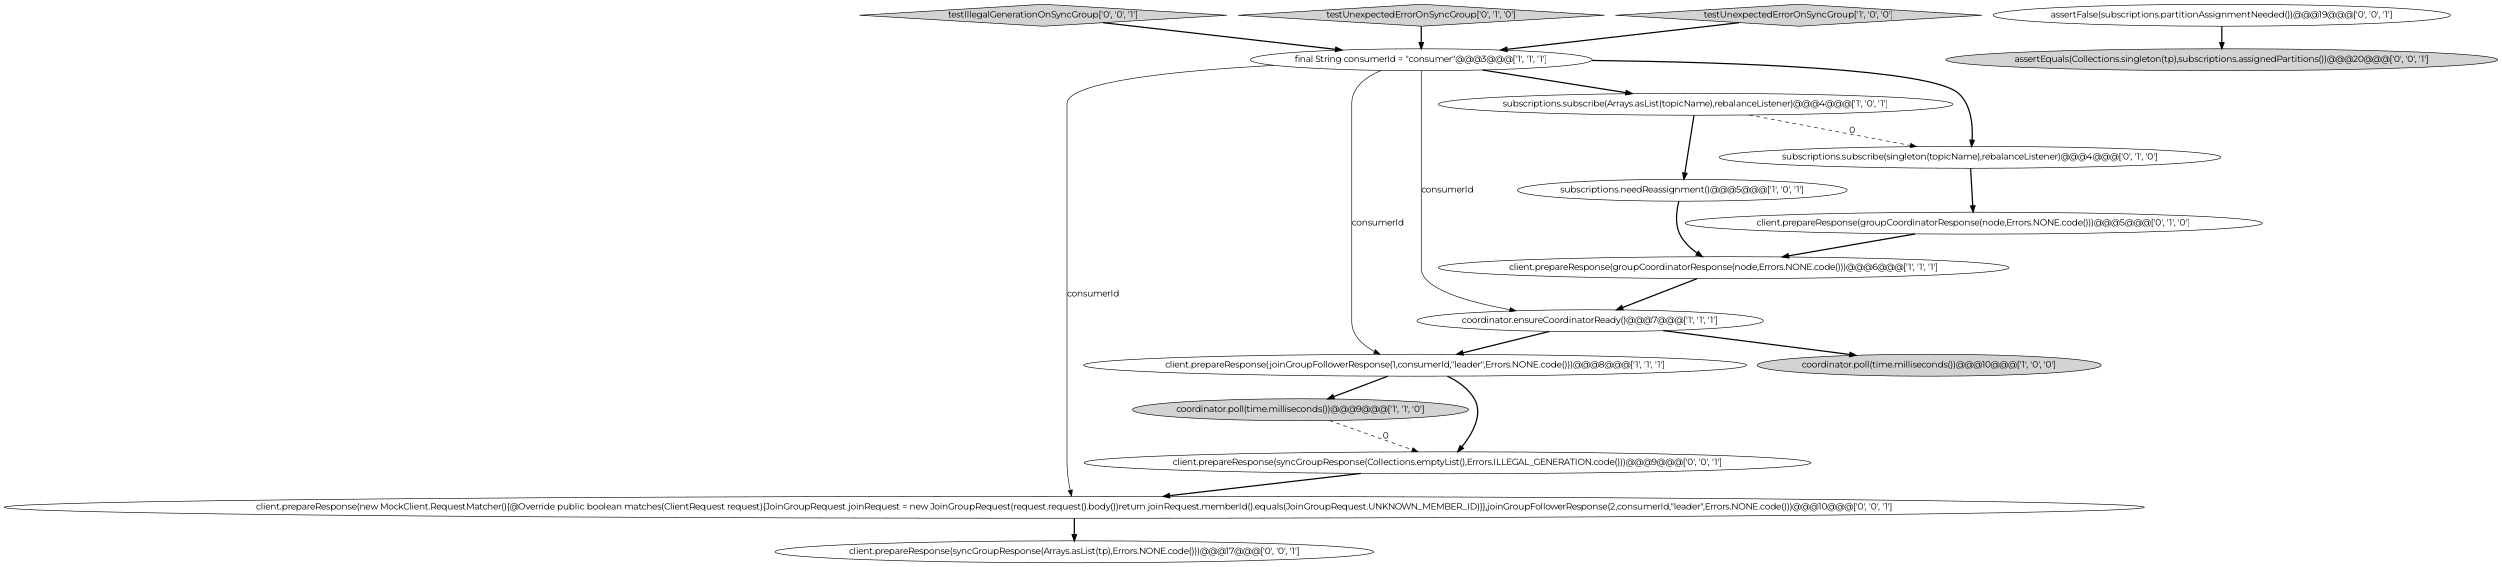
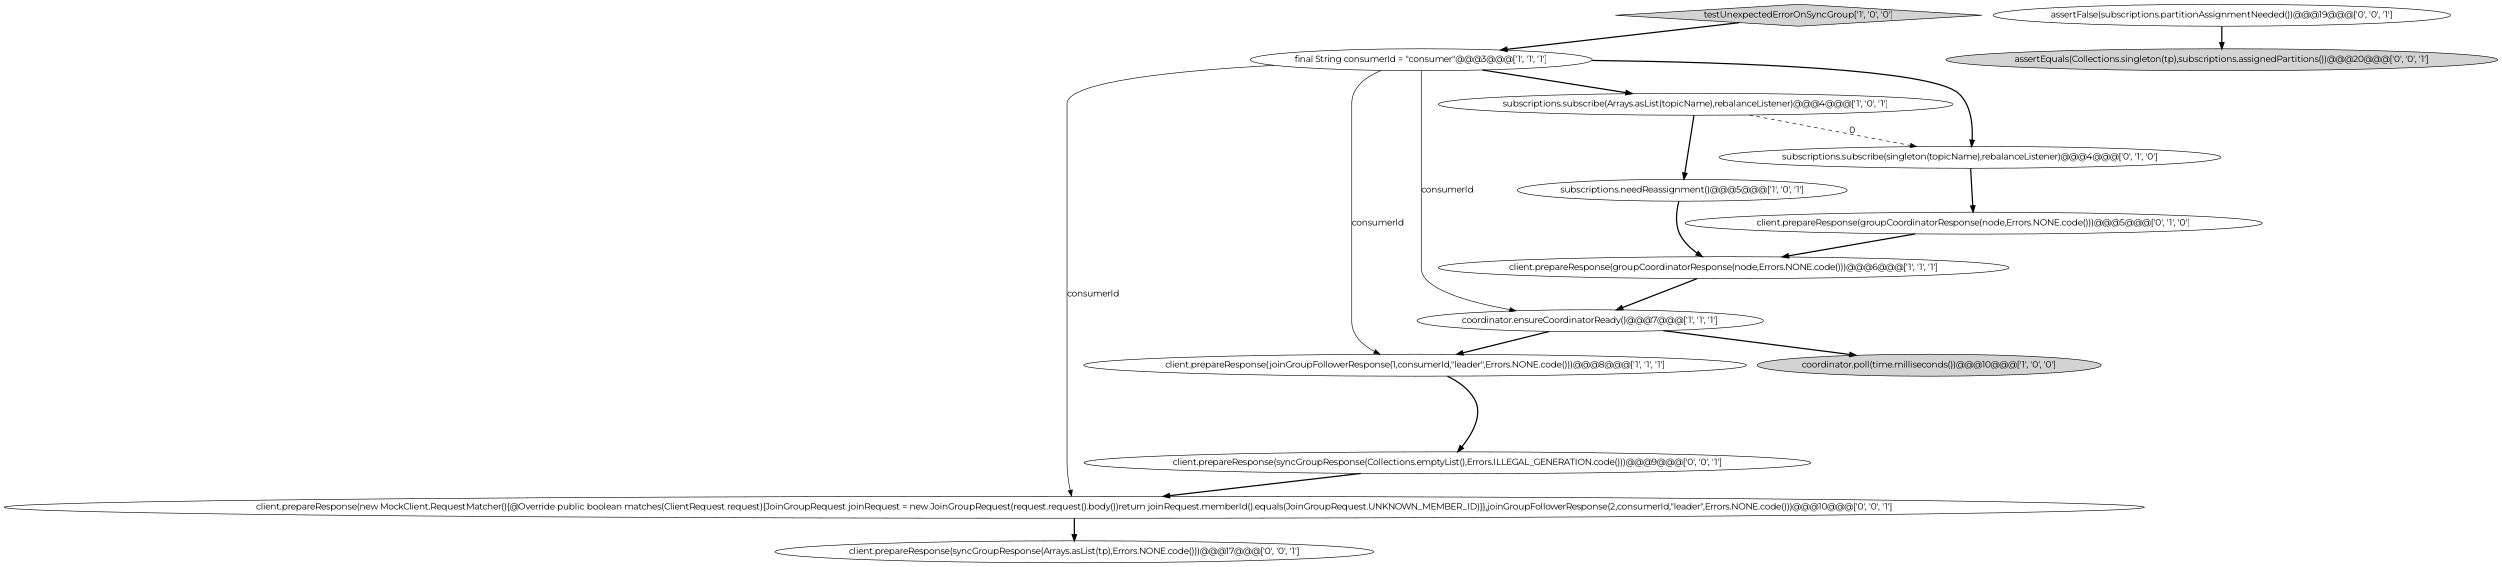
(1043, 15) -> none
(1421, 15) -> none
(1301, 410) -> none
